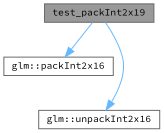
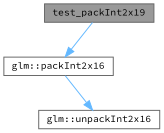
(123, 61) -> (76, 89)
